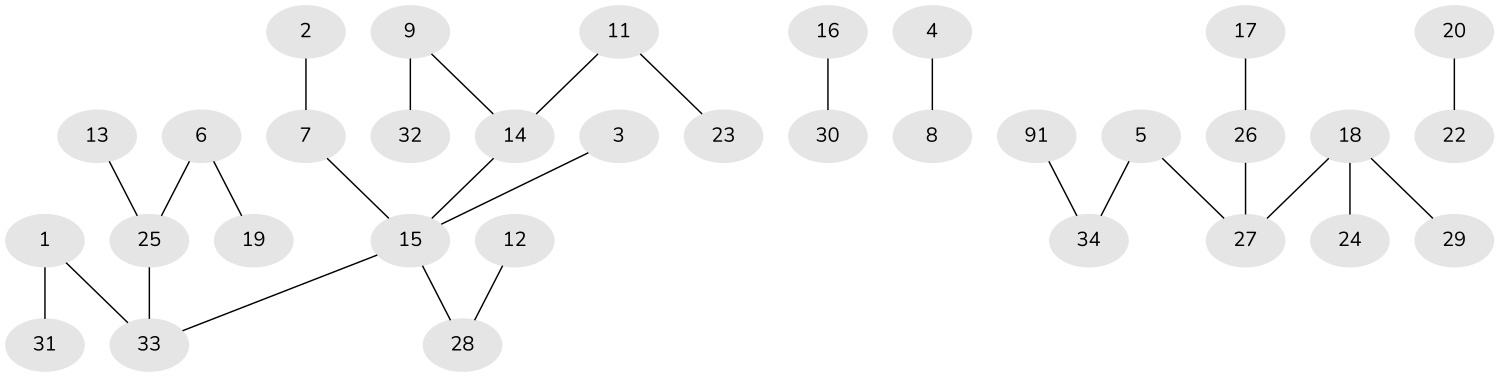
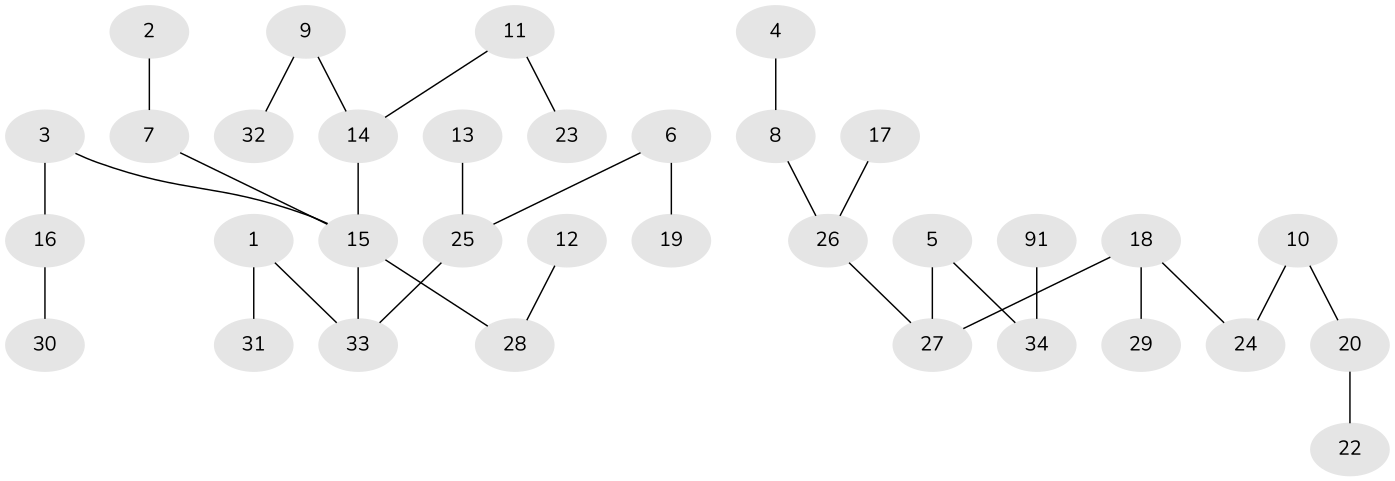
none -> (45, 189)
none -> (802, 189)
none -> (1298, 241)
